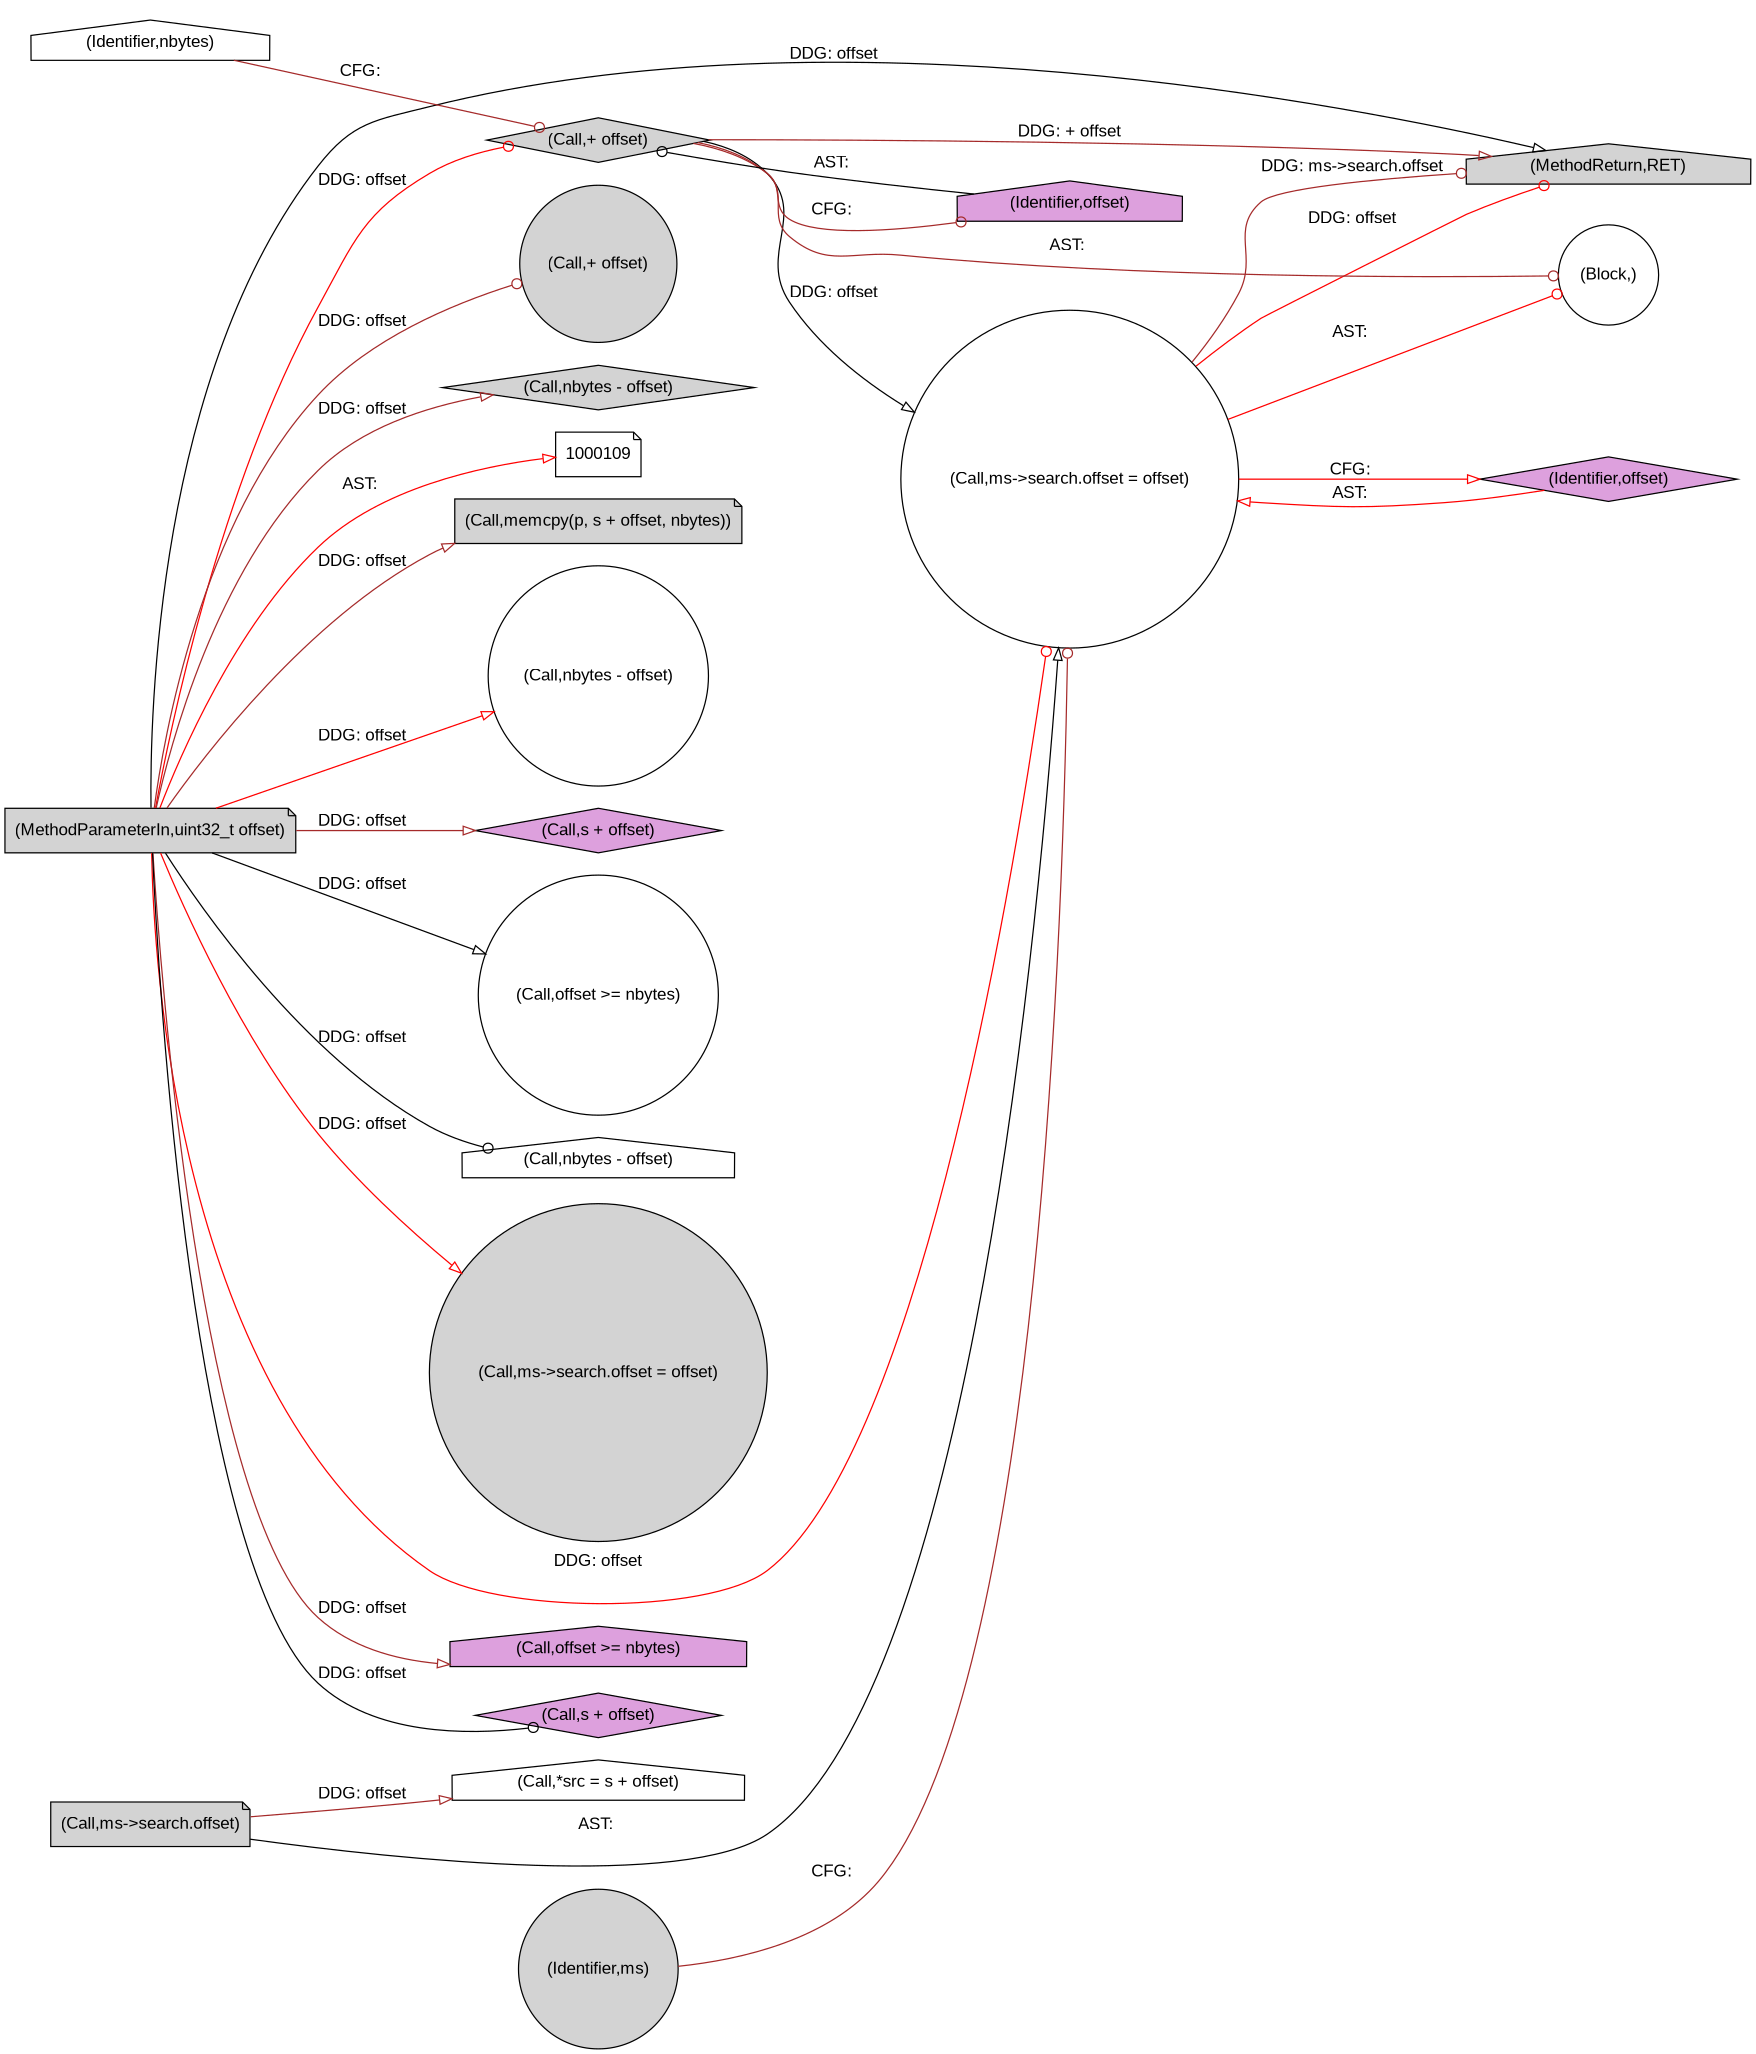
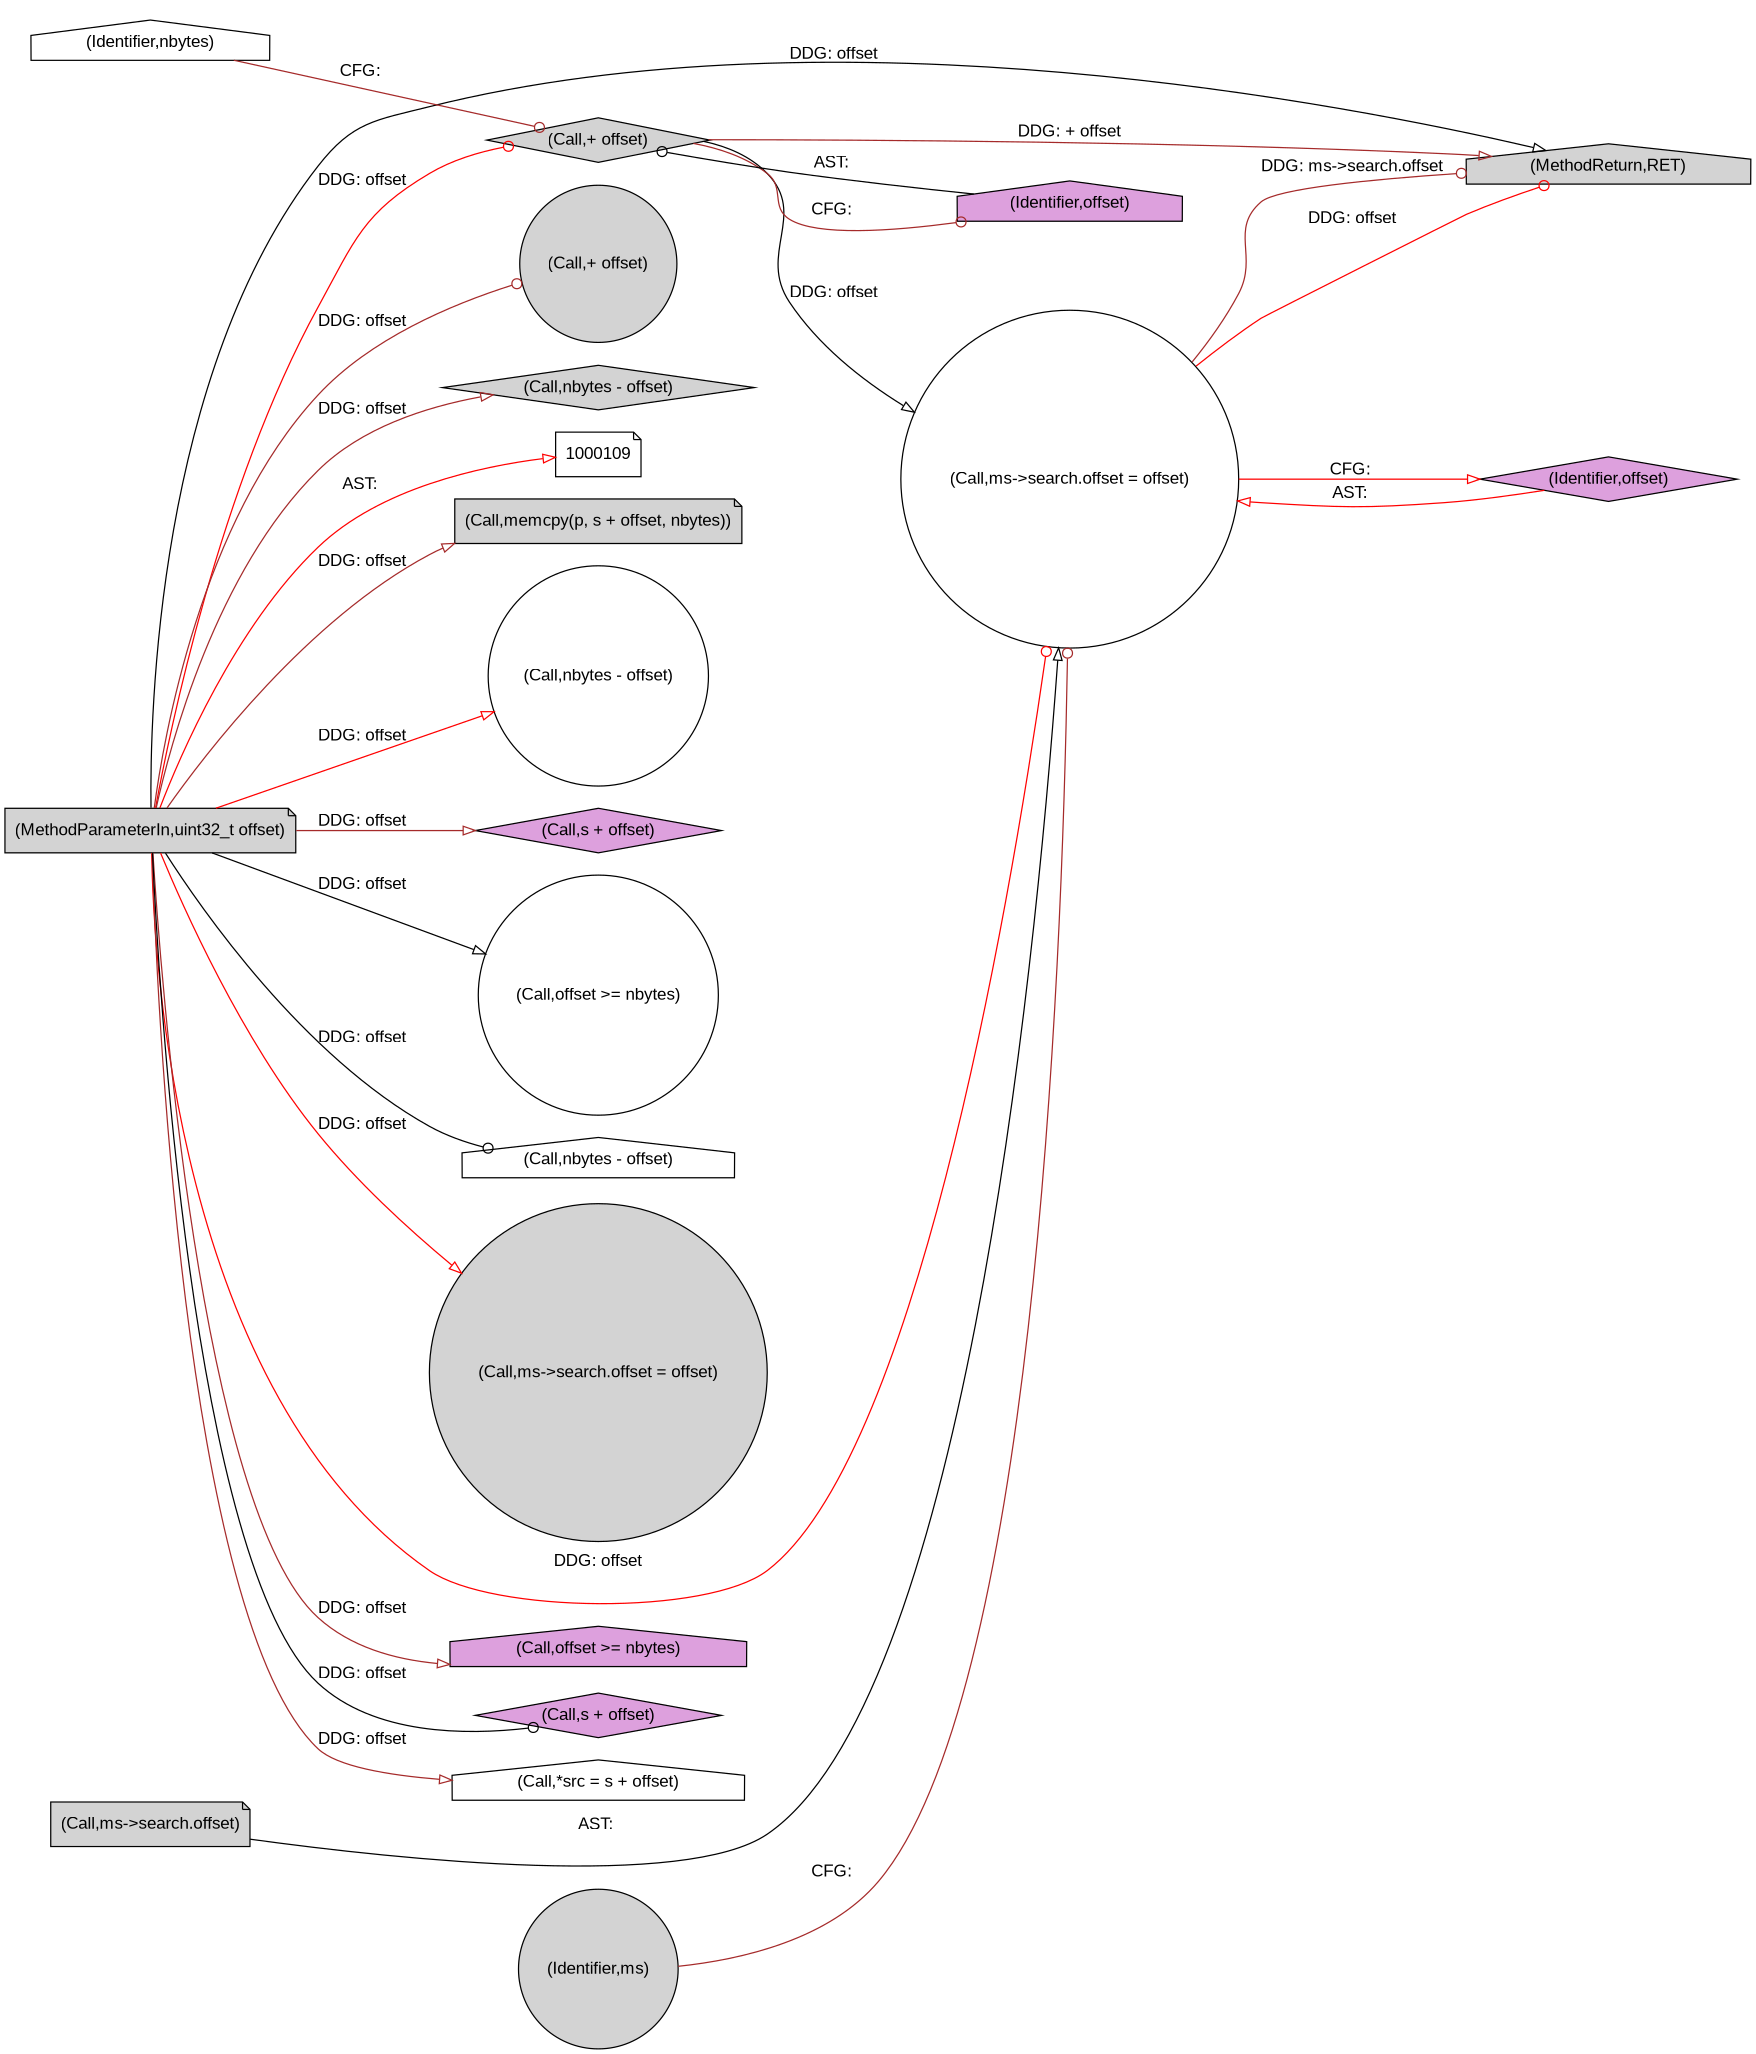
(1609, 275) -> none
(345, 1809) -> (197, 1375)
